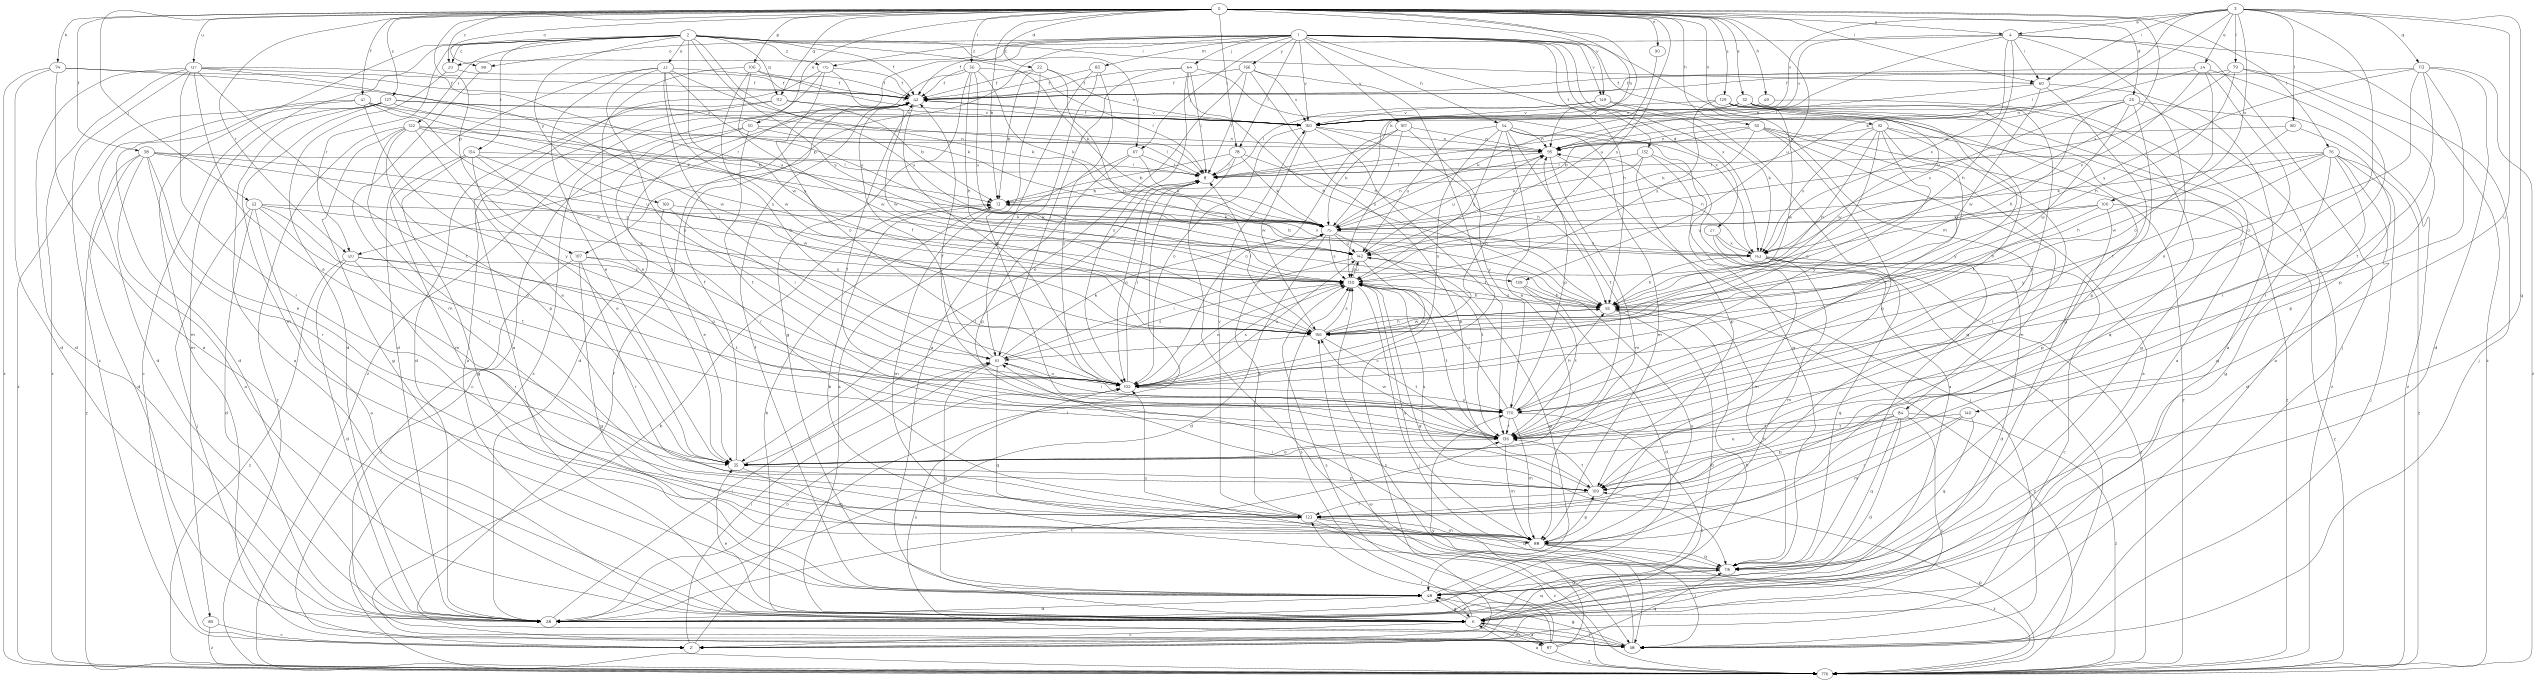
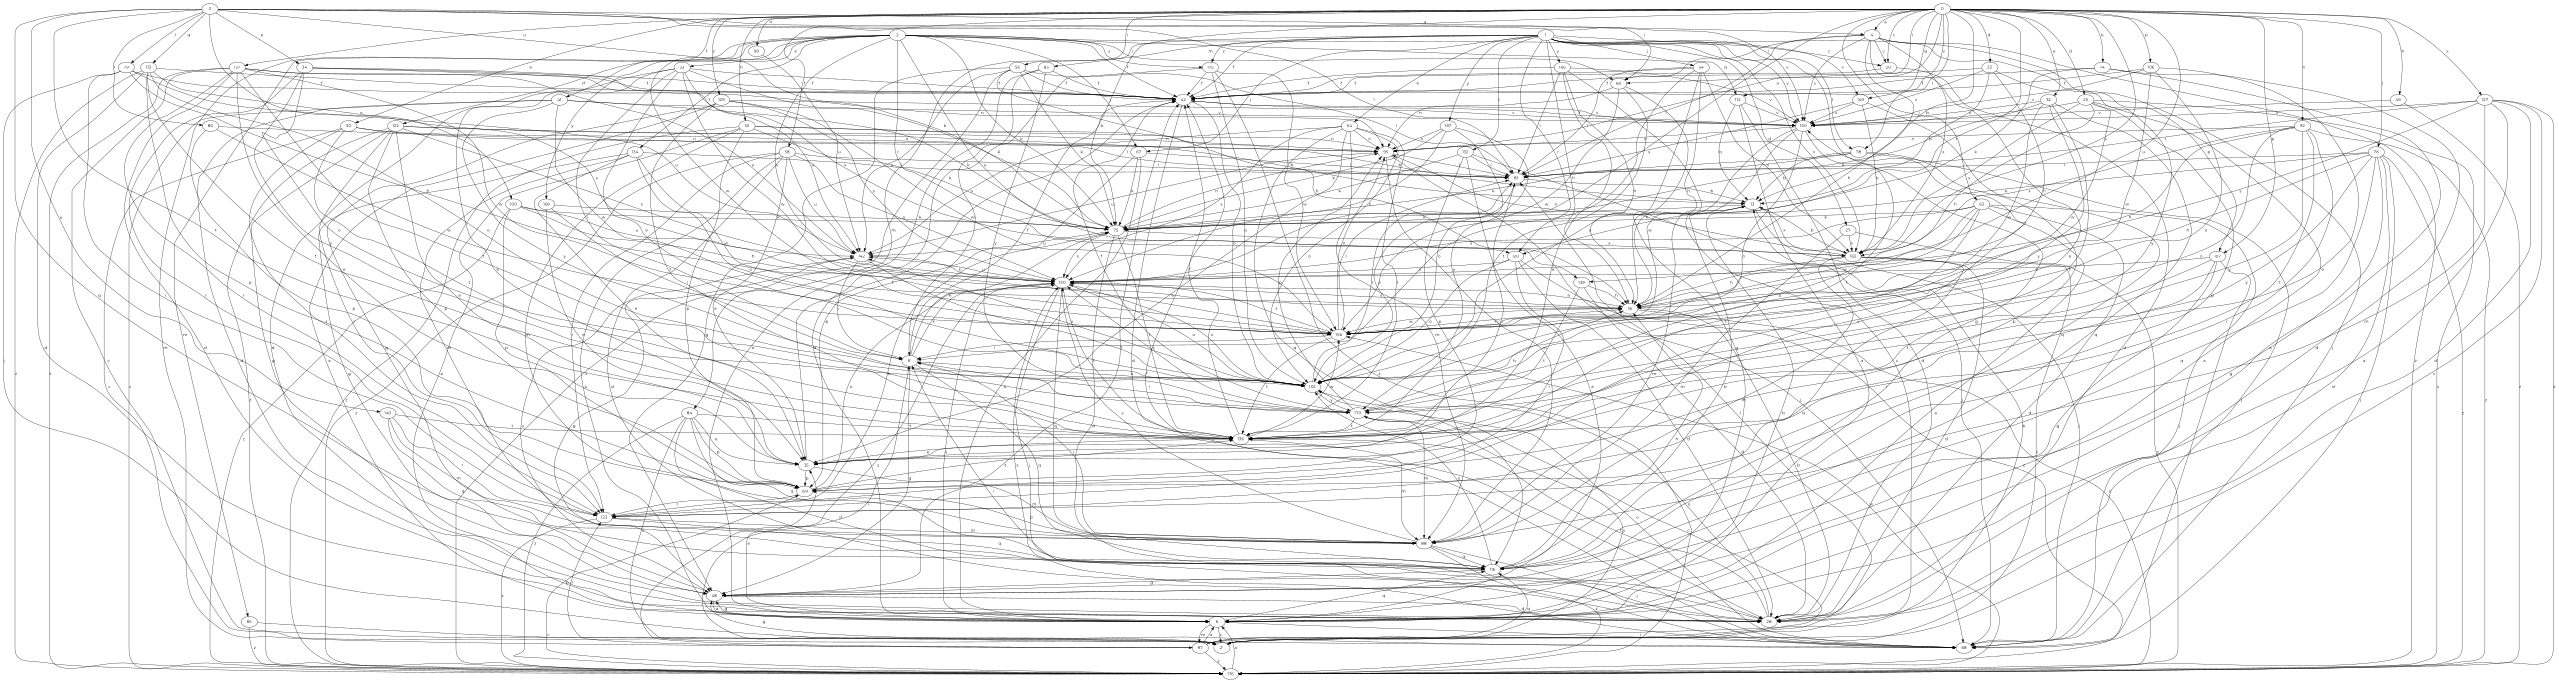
(484, 68) -> none
none -> (1736, 289)
none -> (2059, 367)
(1733, 507) -> none
(4, 645) -> (2534, 664)
